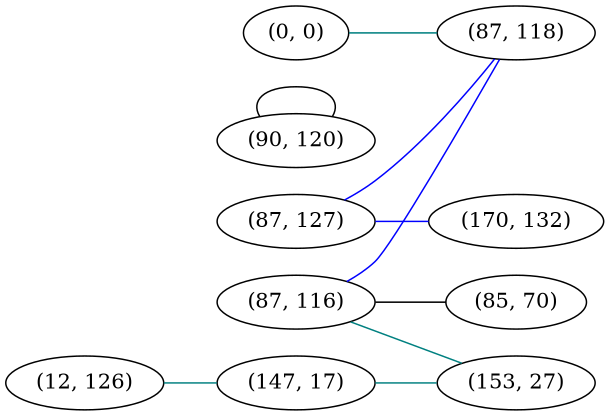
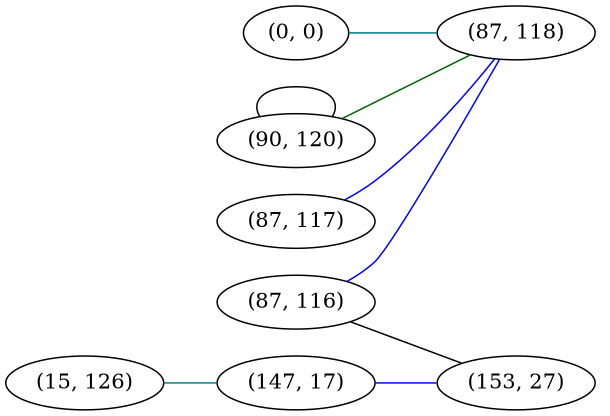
none -> (406, 87)
(296, 221) -> (296, 221)
(516, 221) -> none
(516, 302) -> none
(406, 343) -> (406, 343)
(85, 383) -> (85, 383)
(406, 383) -> (406, 383)
